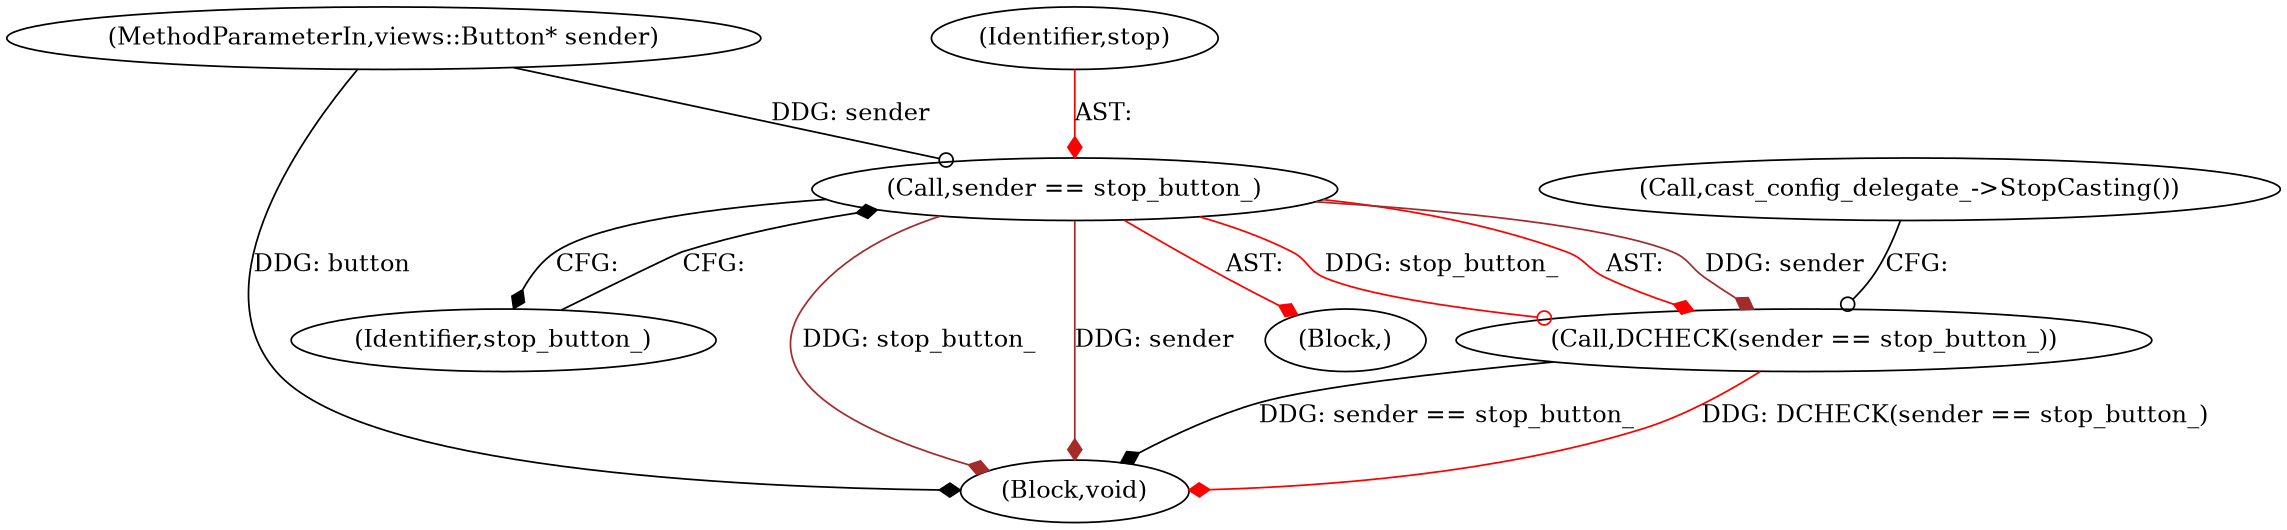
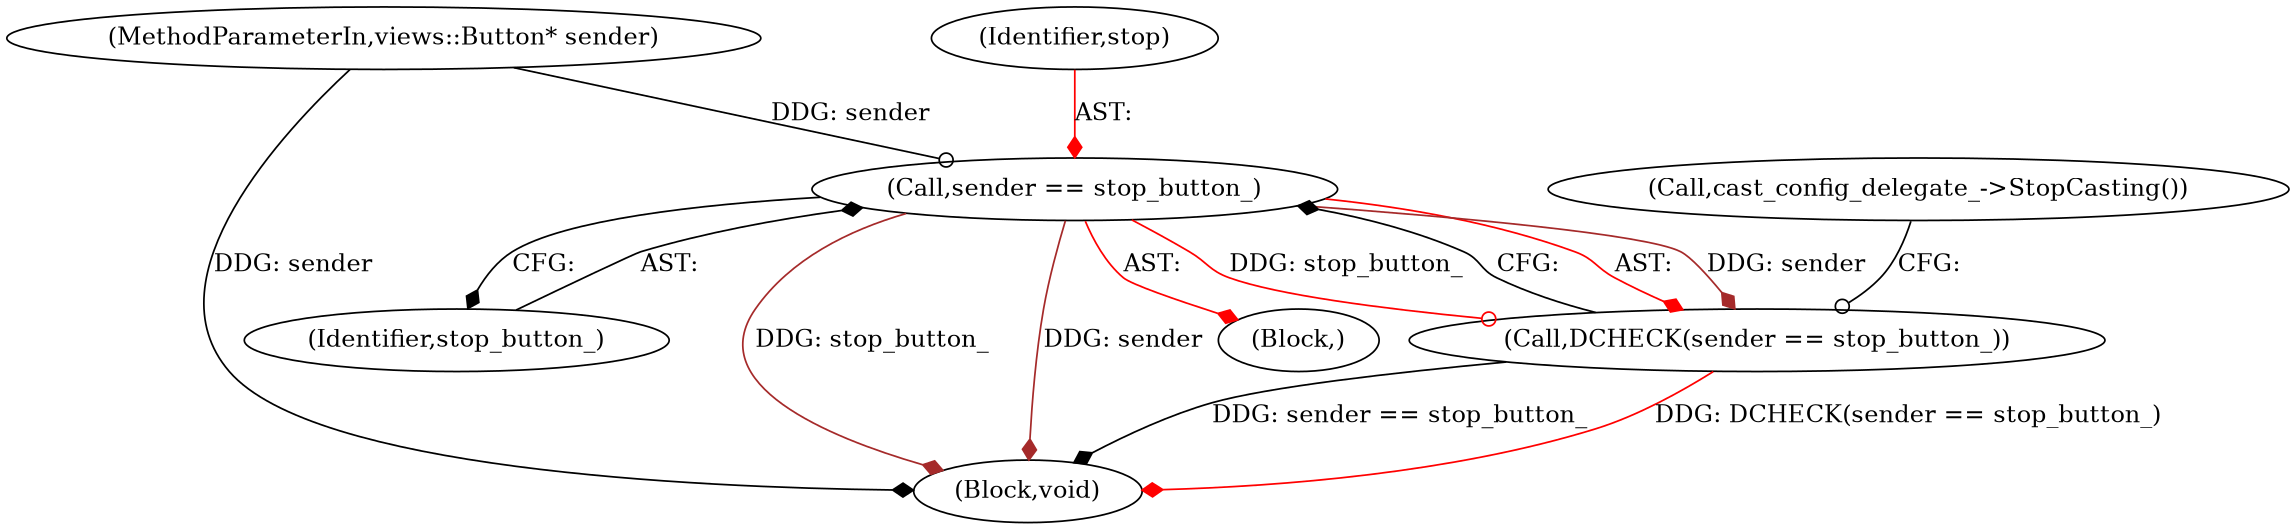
none -> (1462, 251)
(333, 265) -> (294, 265)
(718, 265) -> (674, 265)
